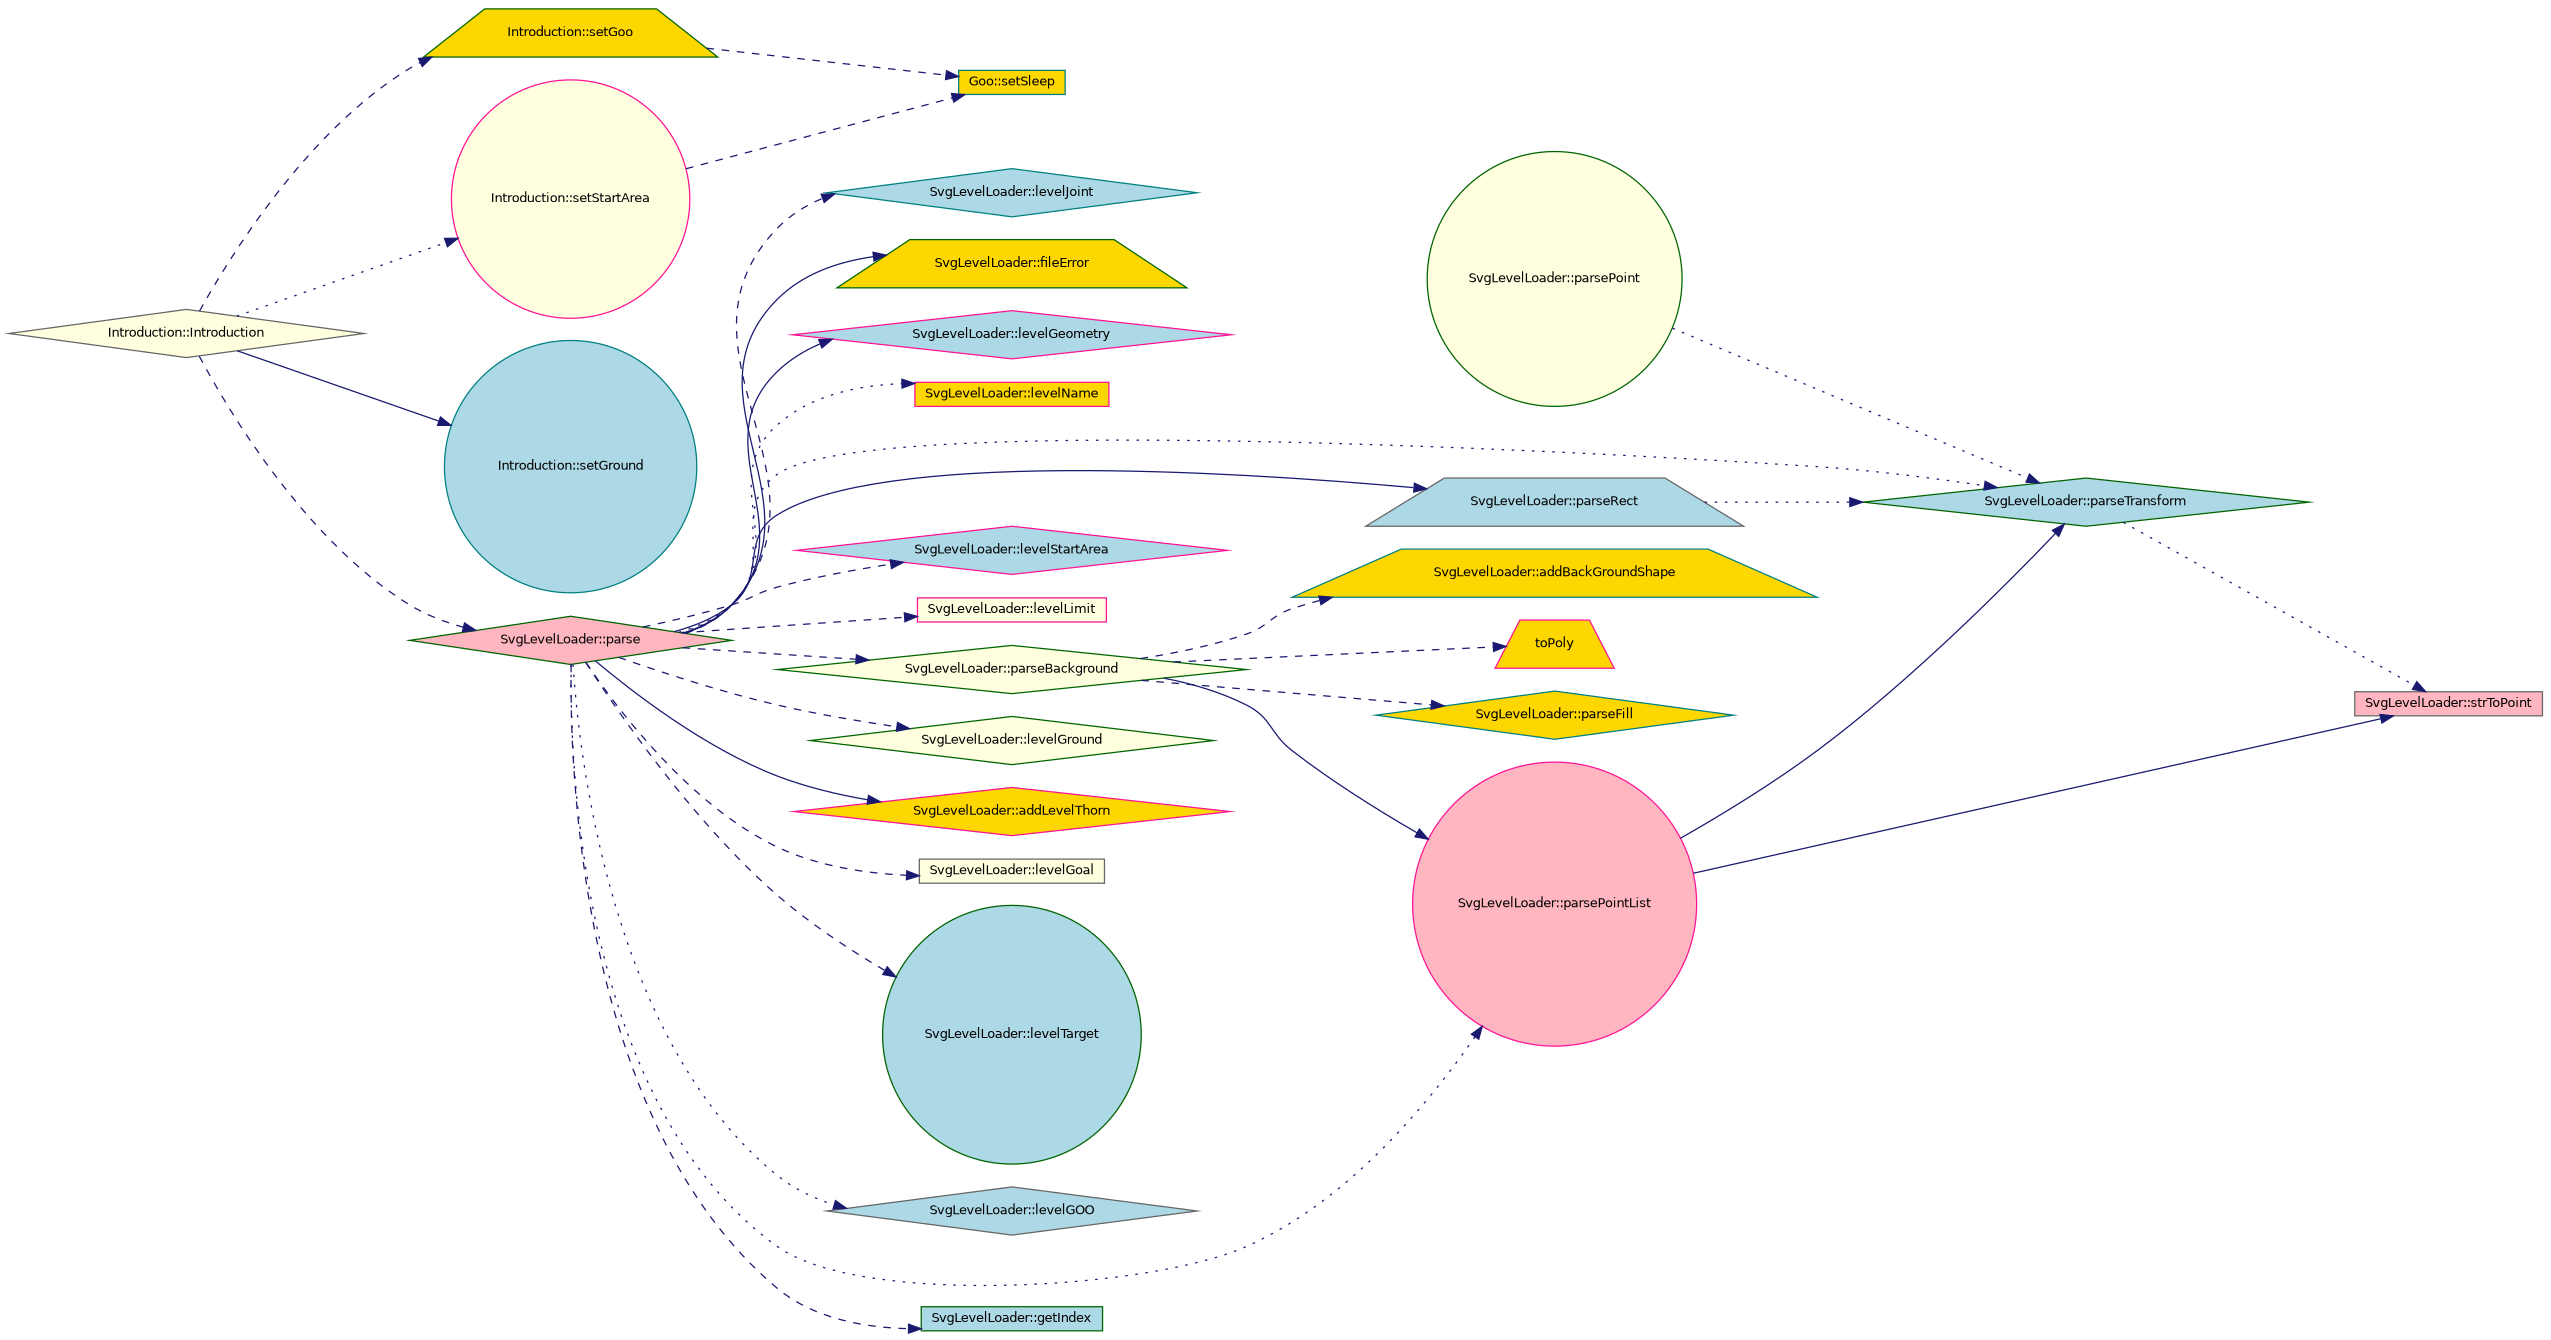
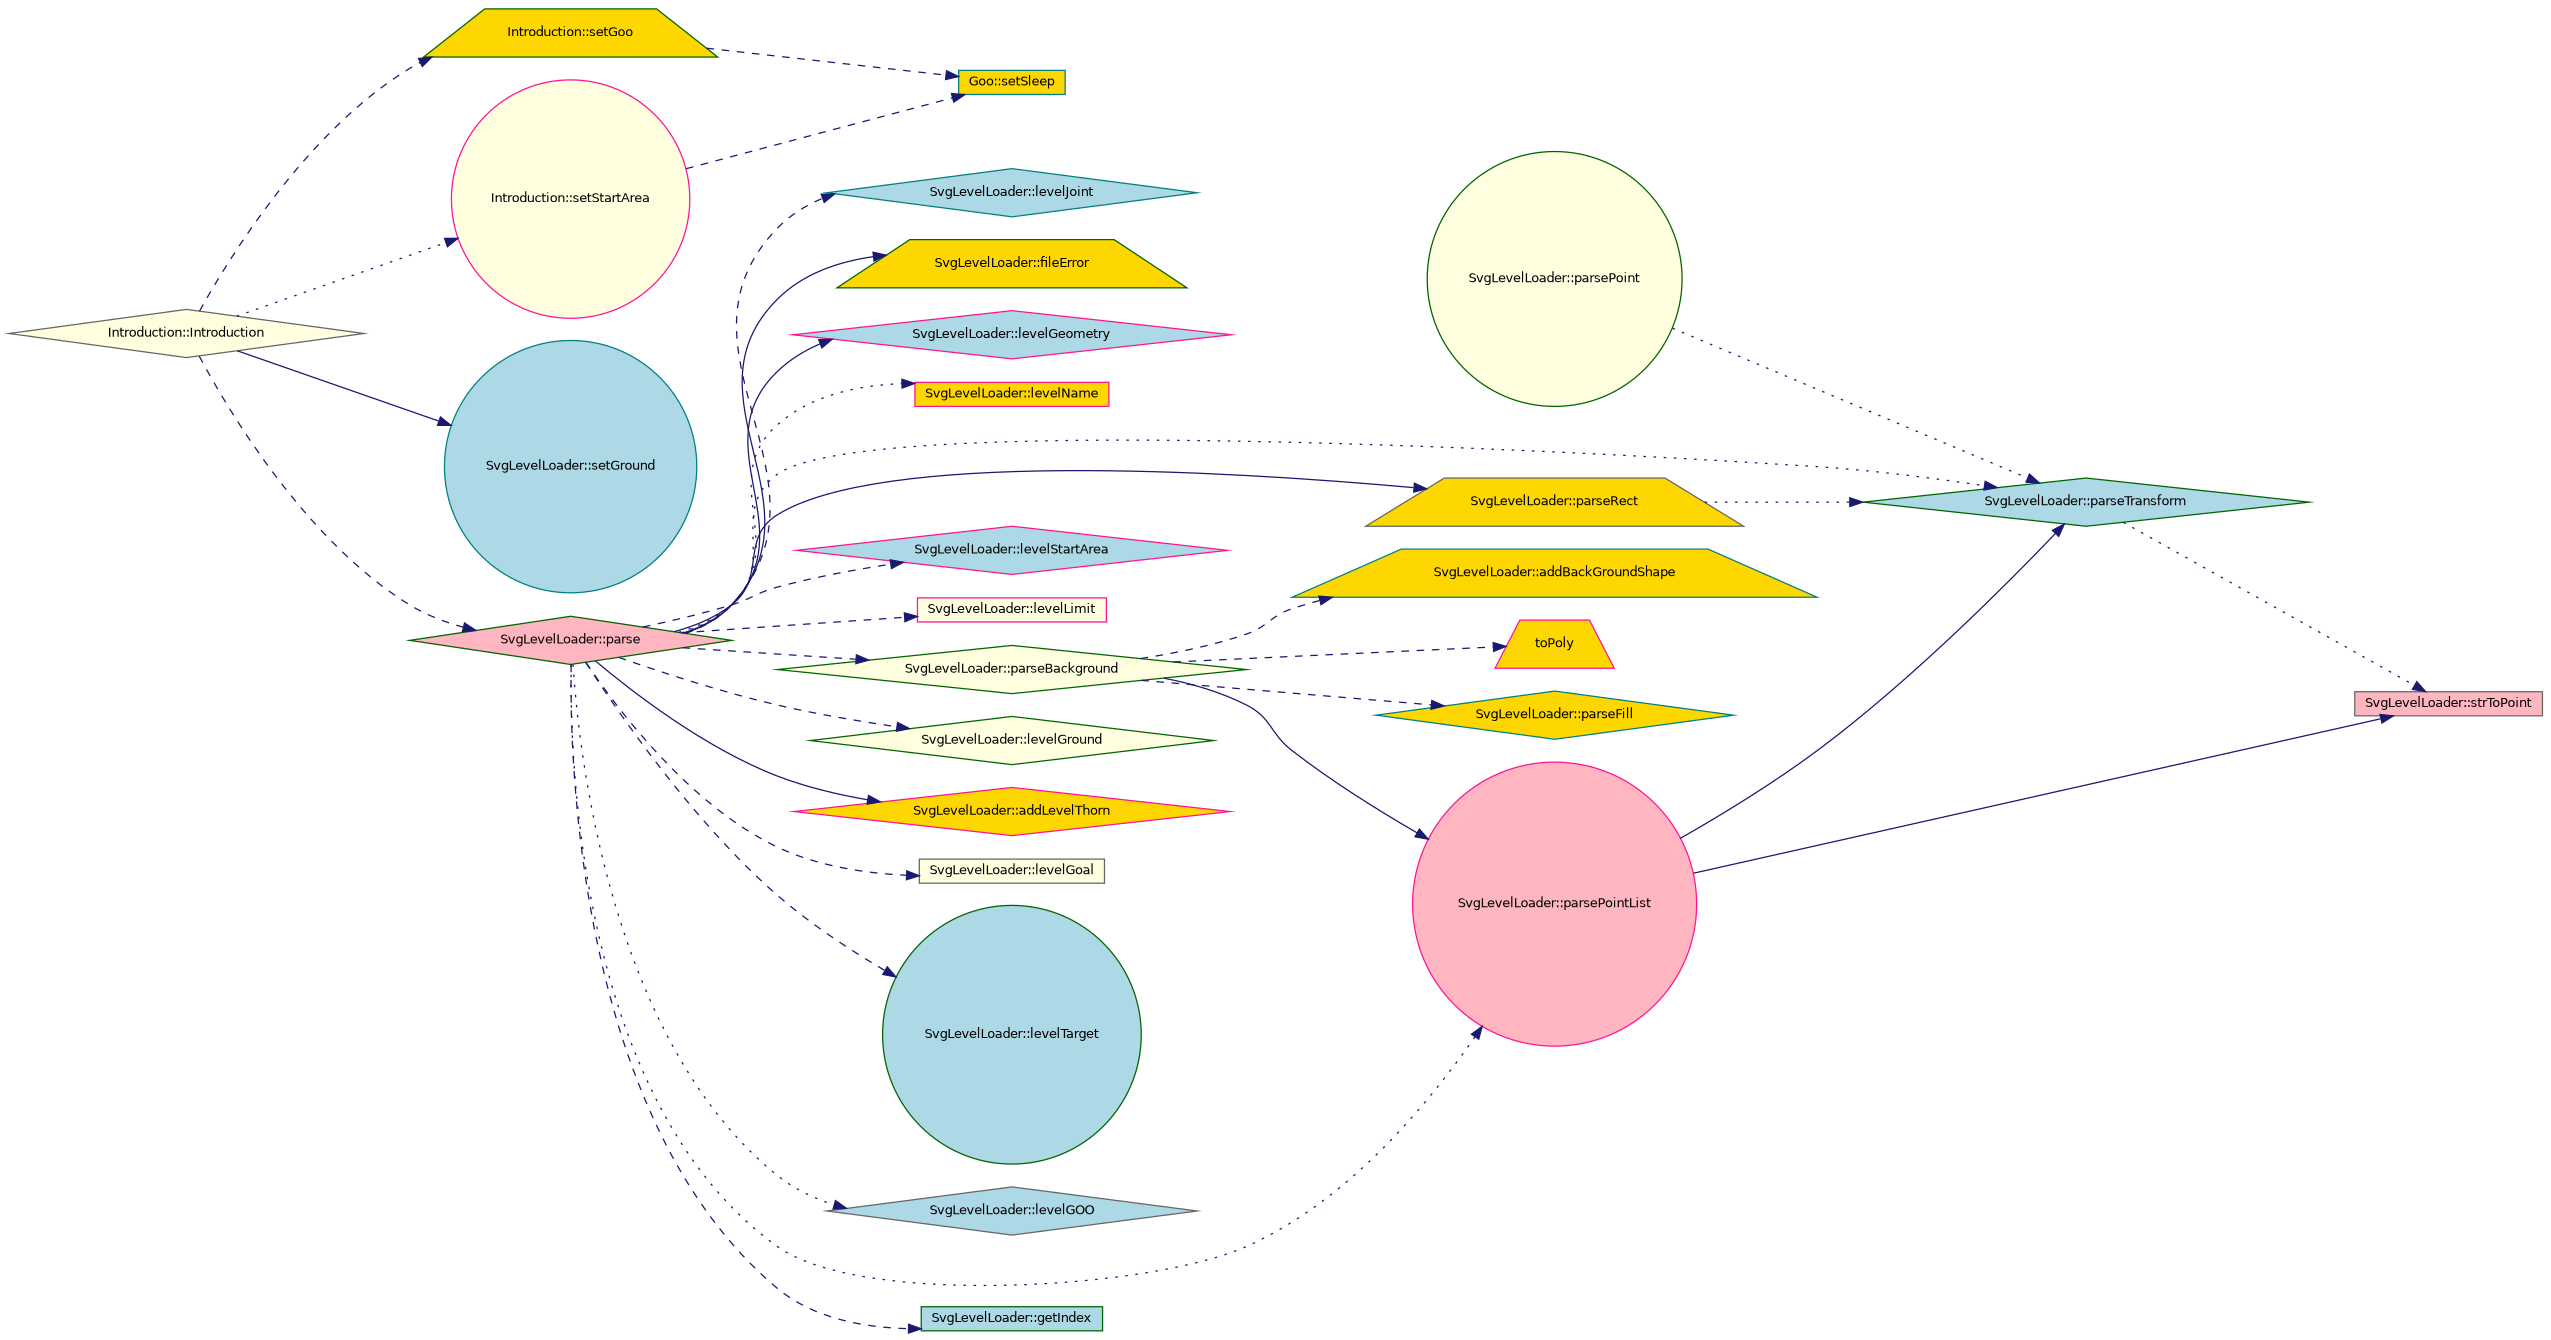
(571, 467) -> (571, 467)
(1555, 502) -> (1555, 502)
